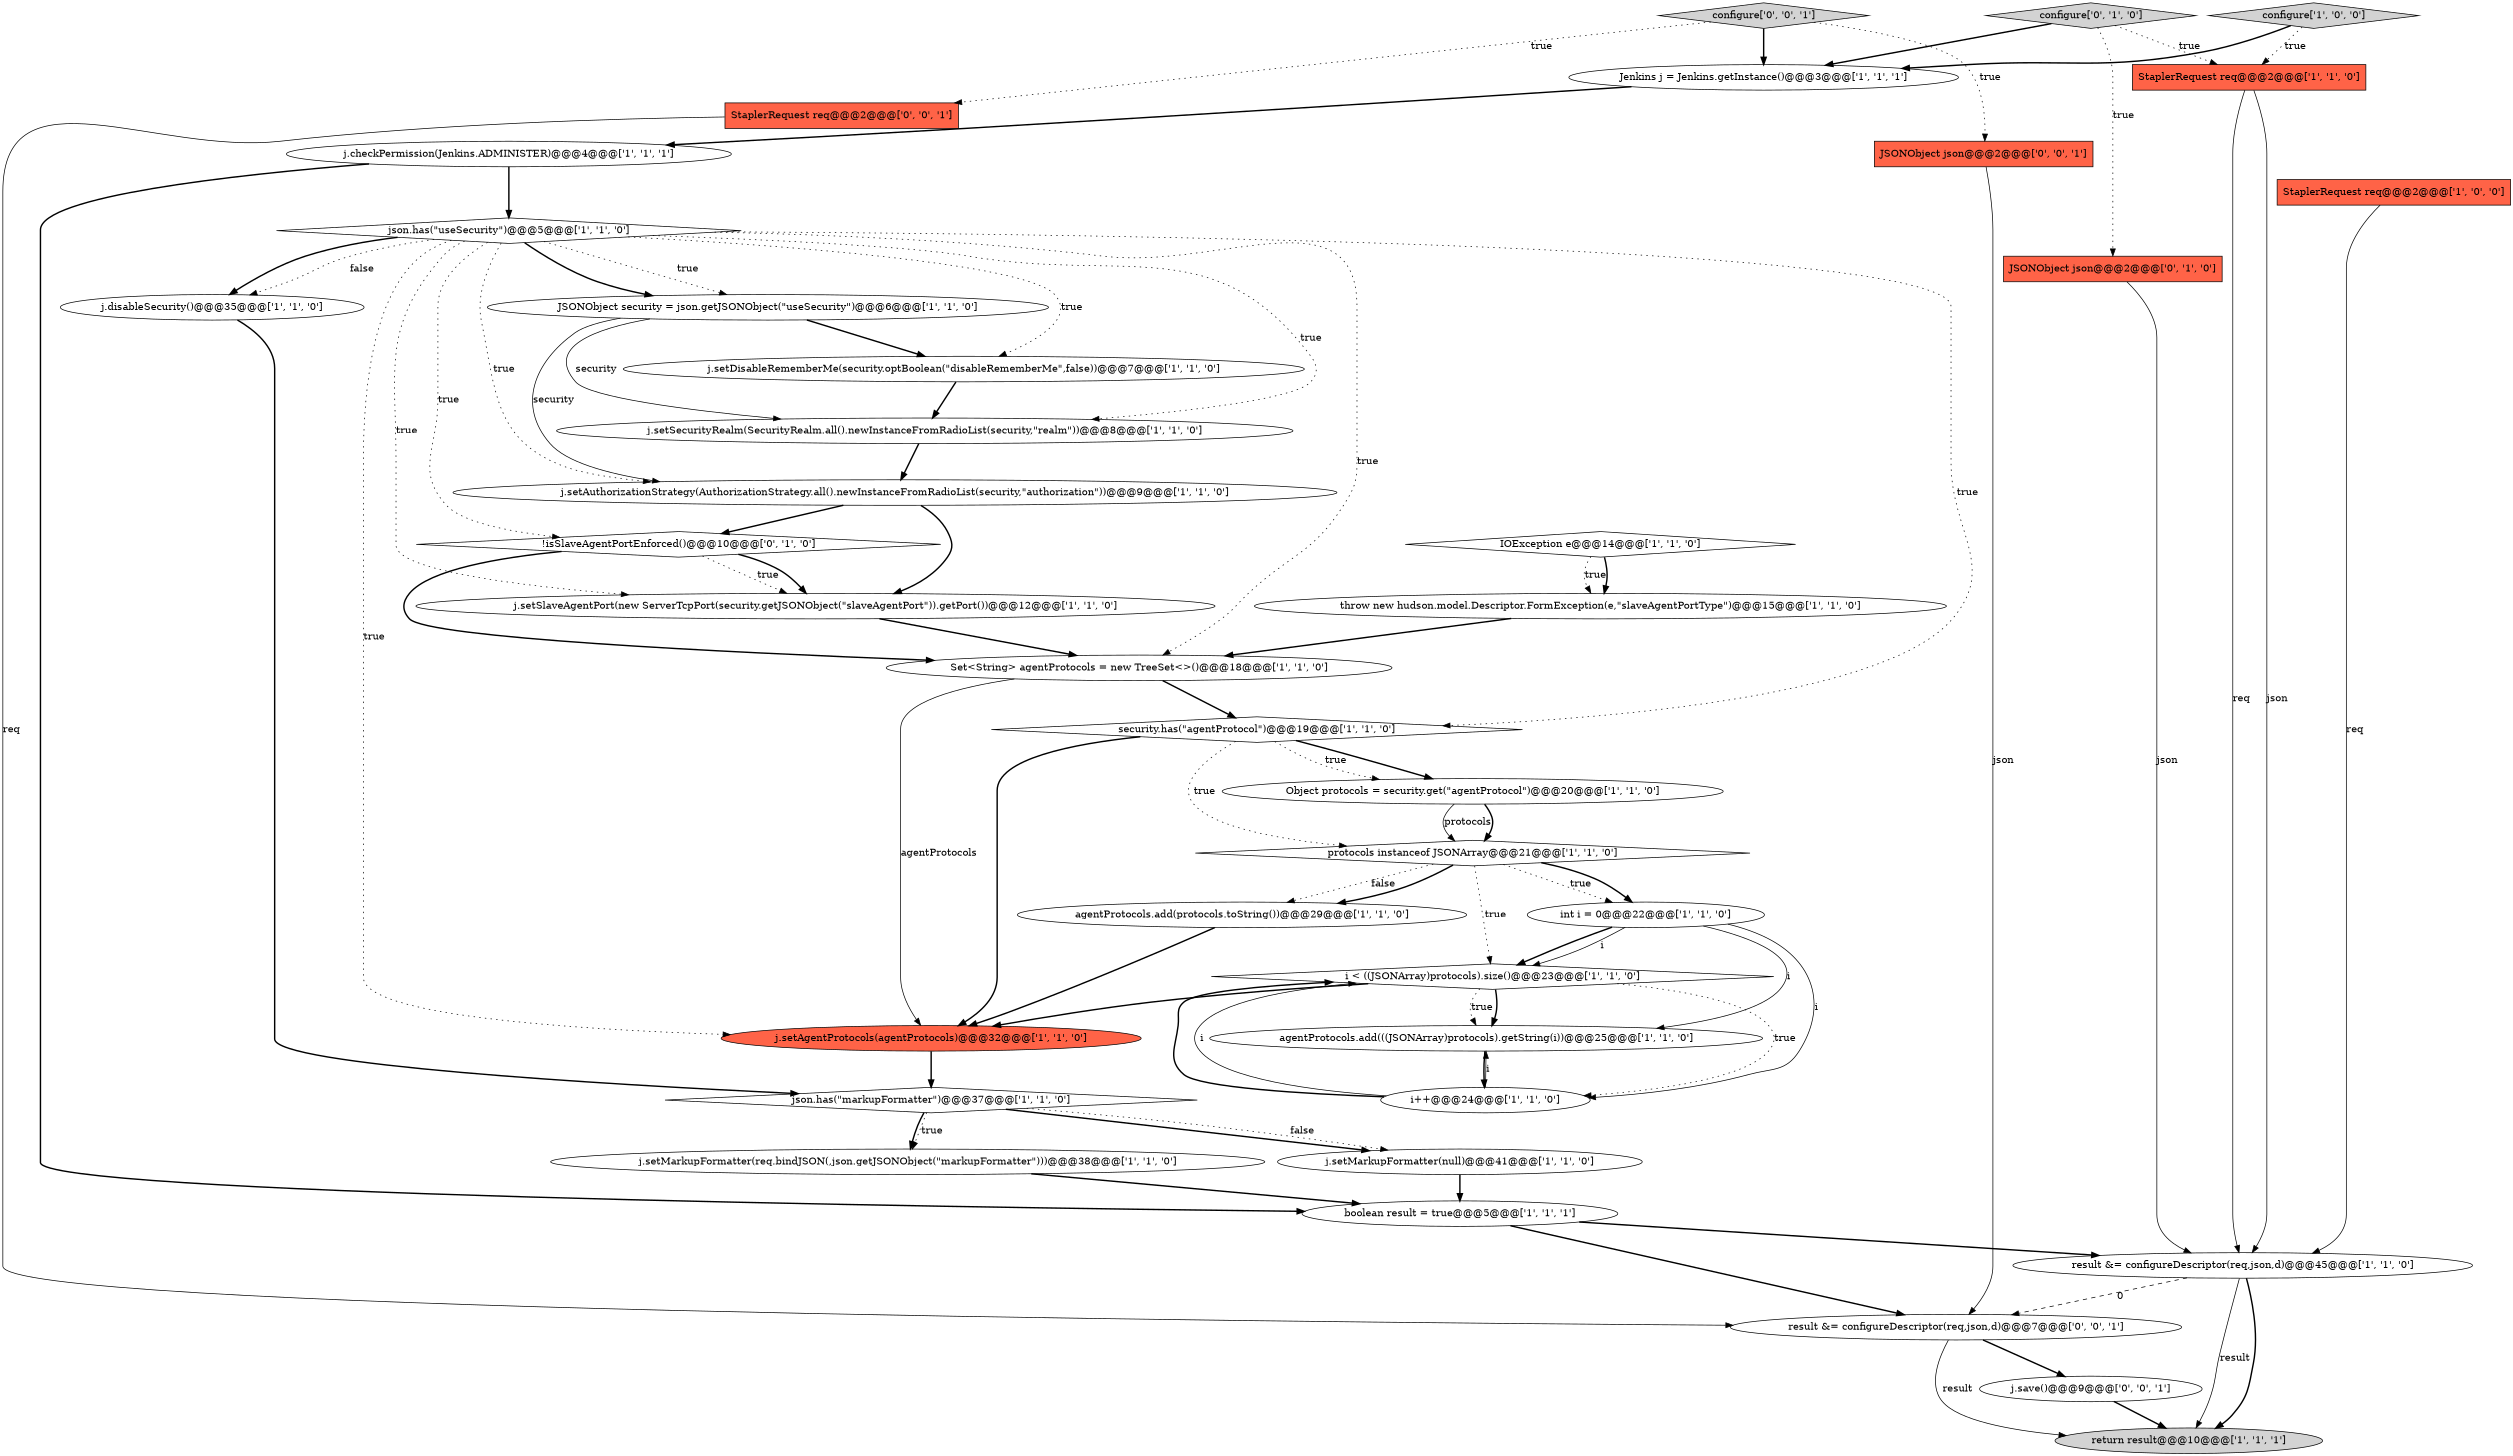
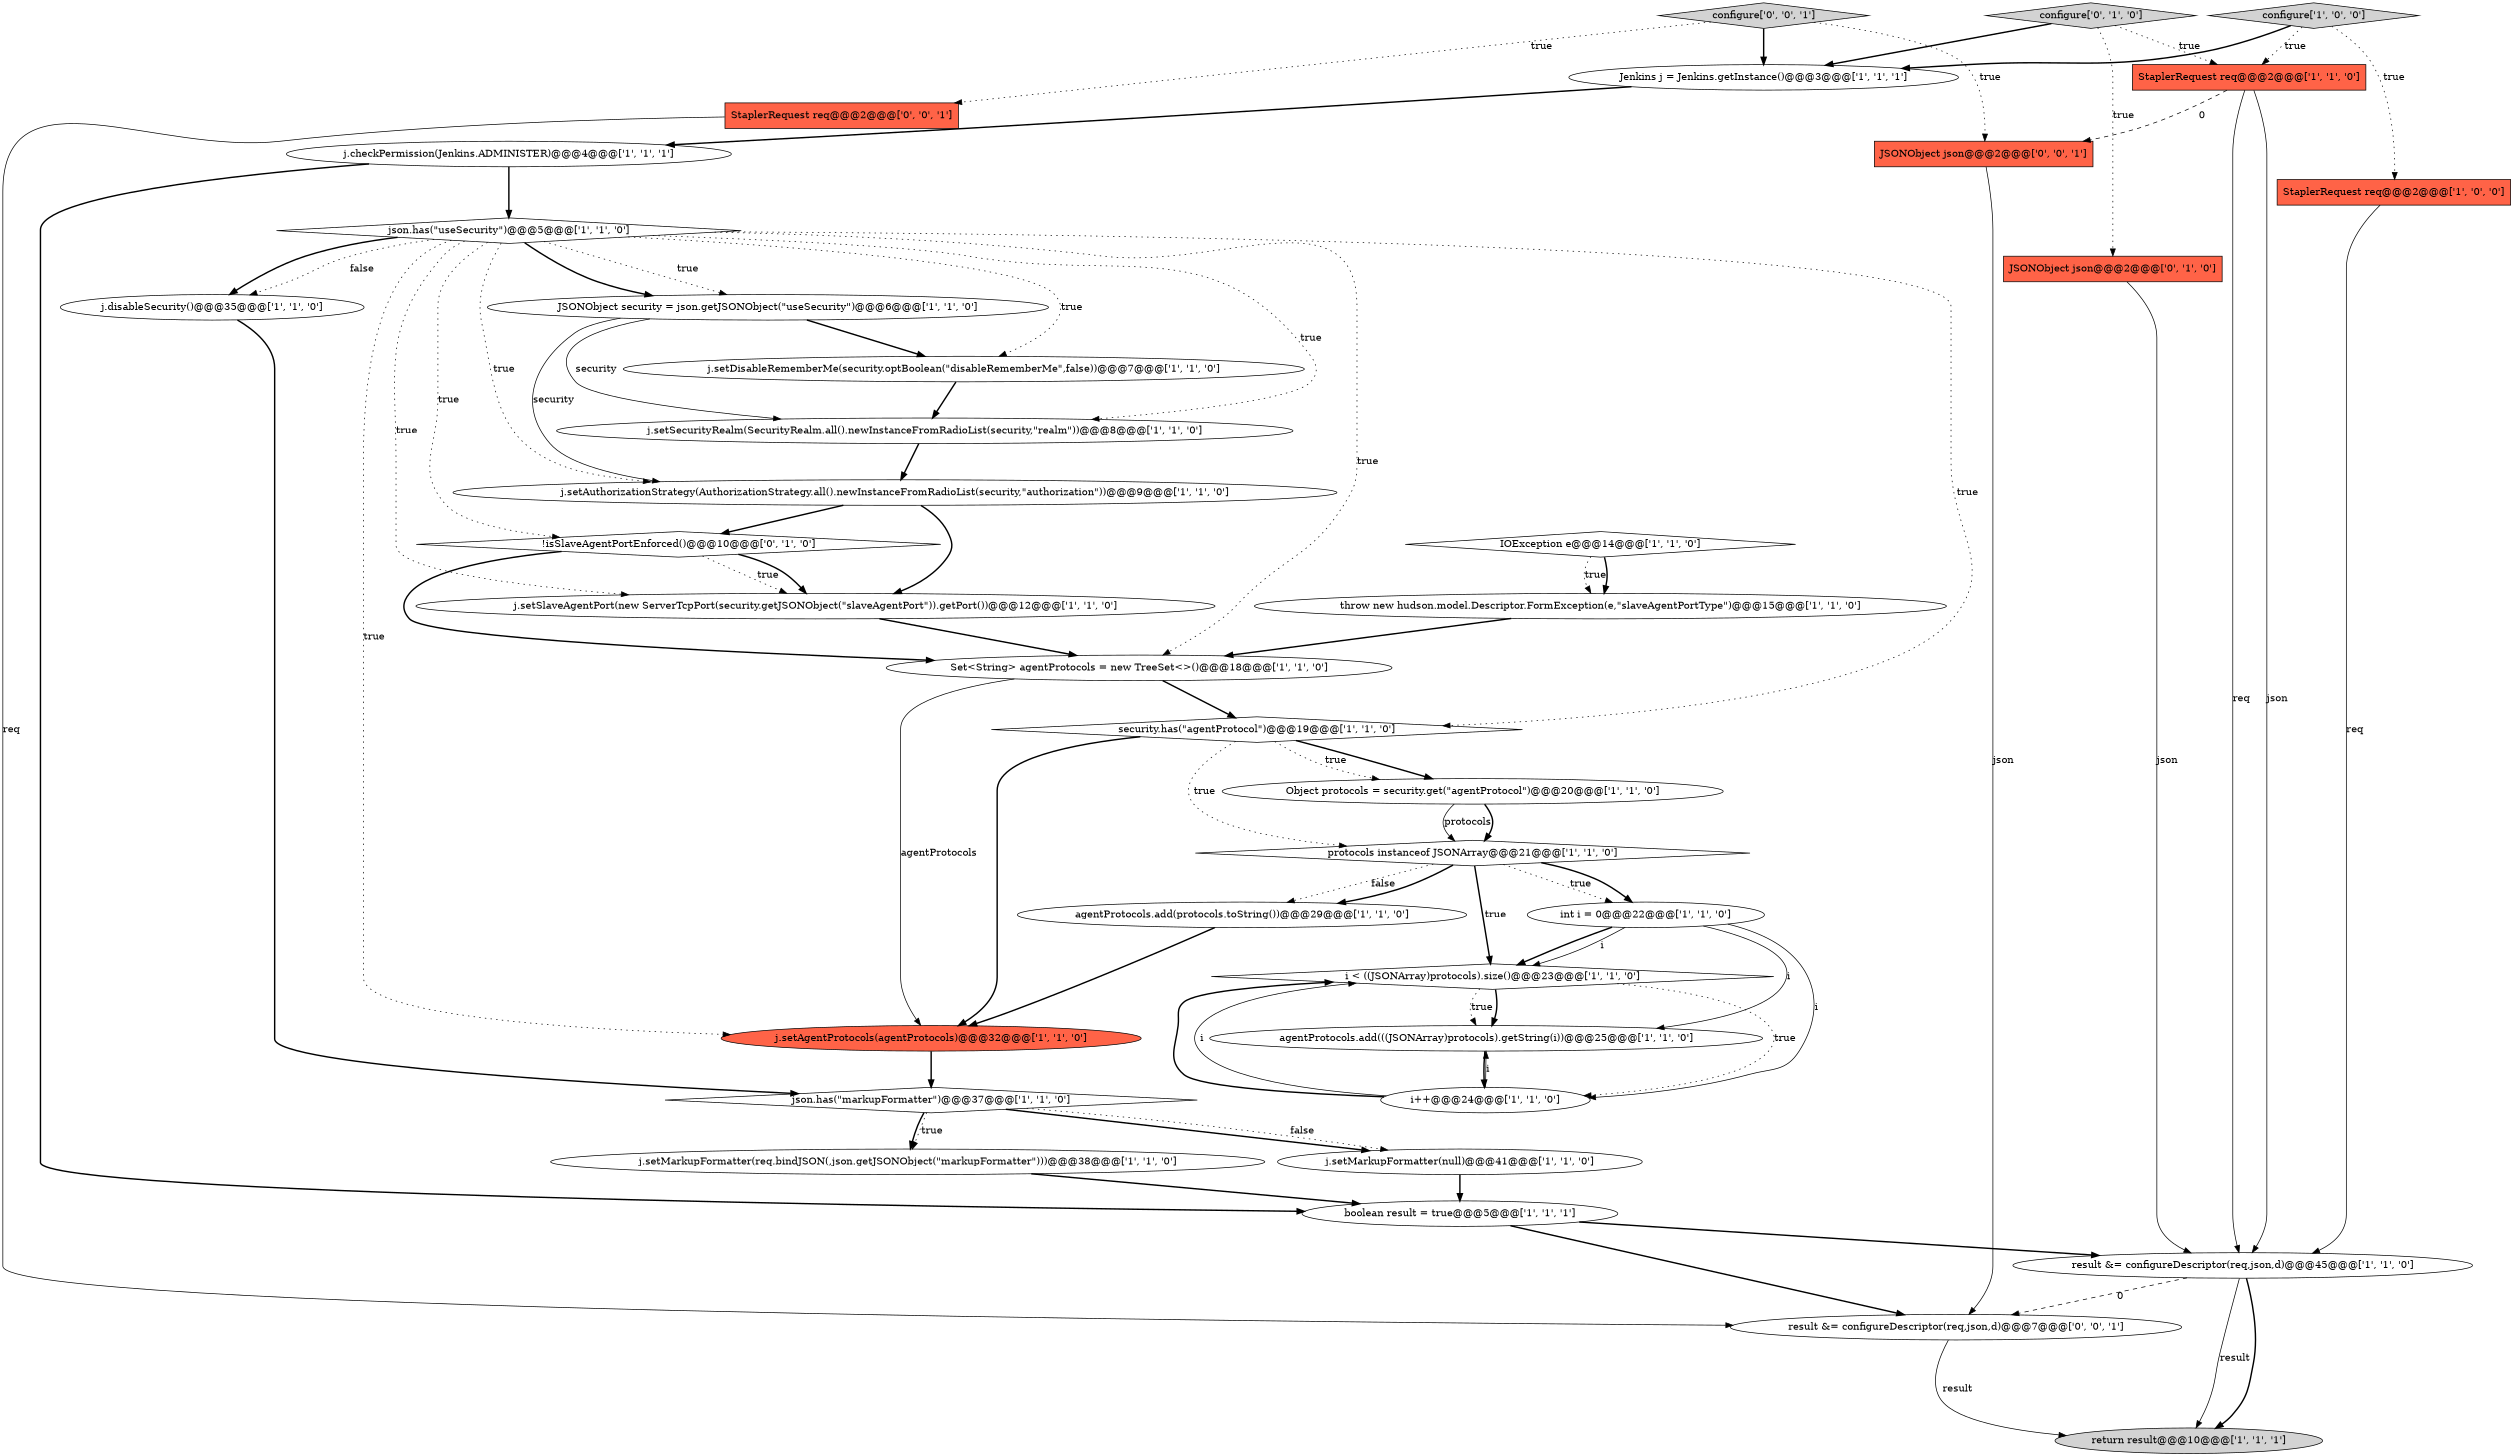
none -> (2383, 90)
none -> (2161, 121)
(1482, 911) -> (1482, 911)
(1174, 1000) -> none
(2091, 1389) -> none
